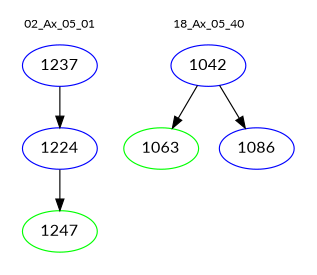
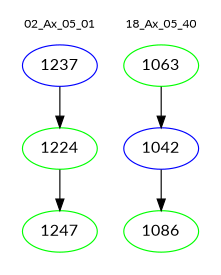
(188, 102) -> (161, 101)
(60, 149) -> (60, 149)
(257, 149) -> (161, 231)
